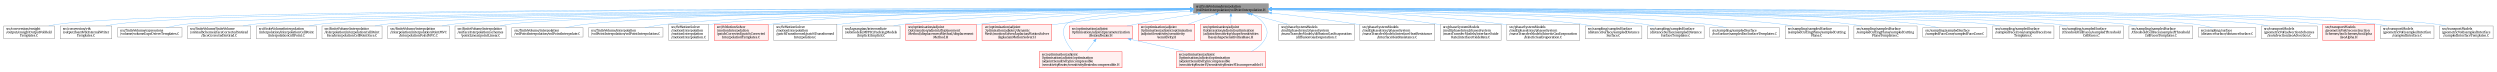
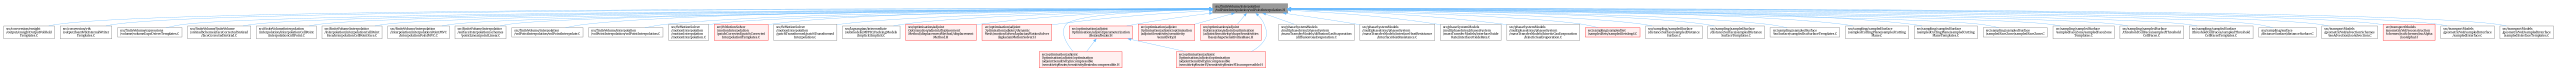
none -> (1613, 32)
